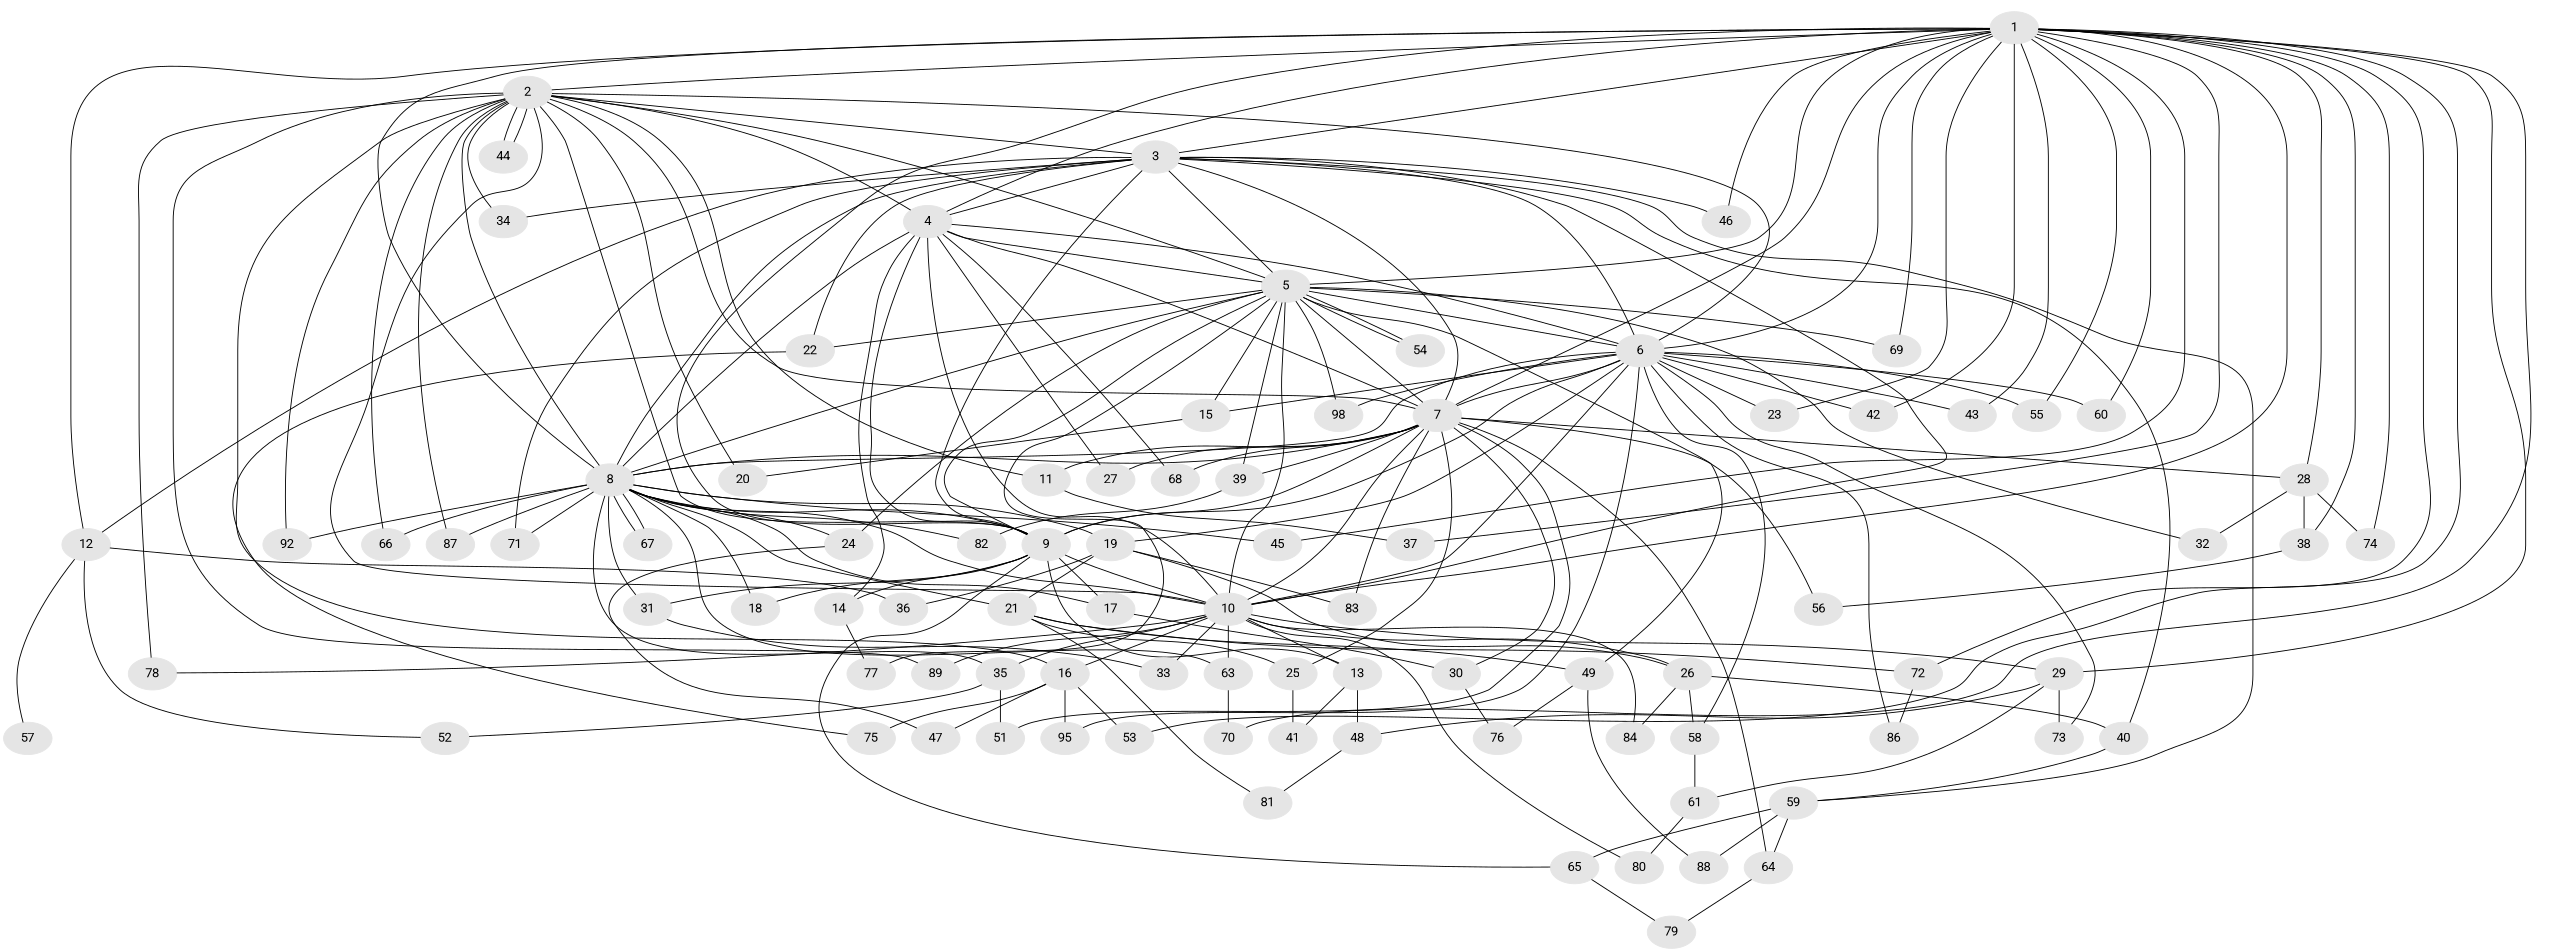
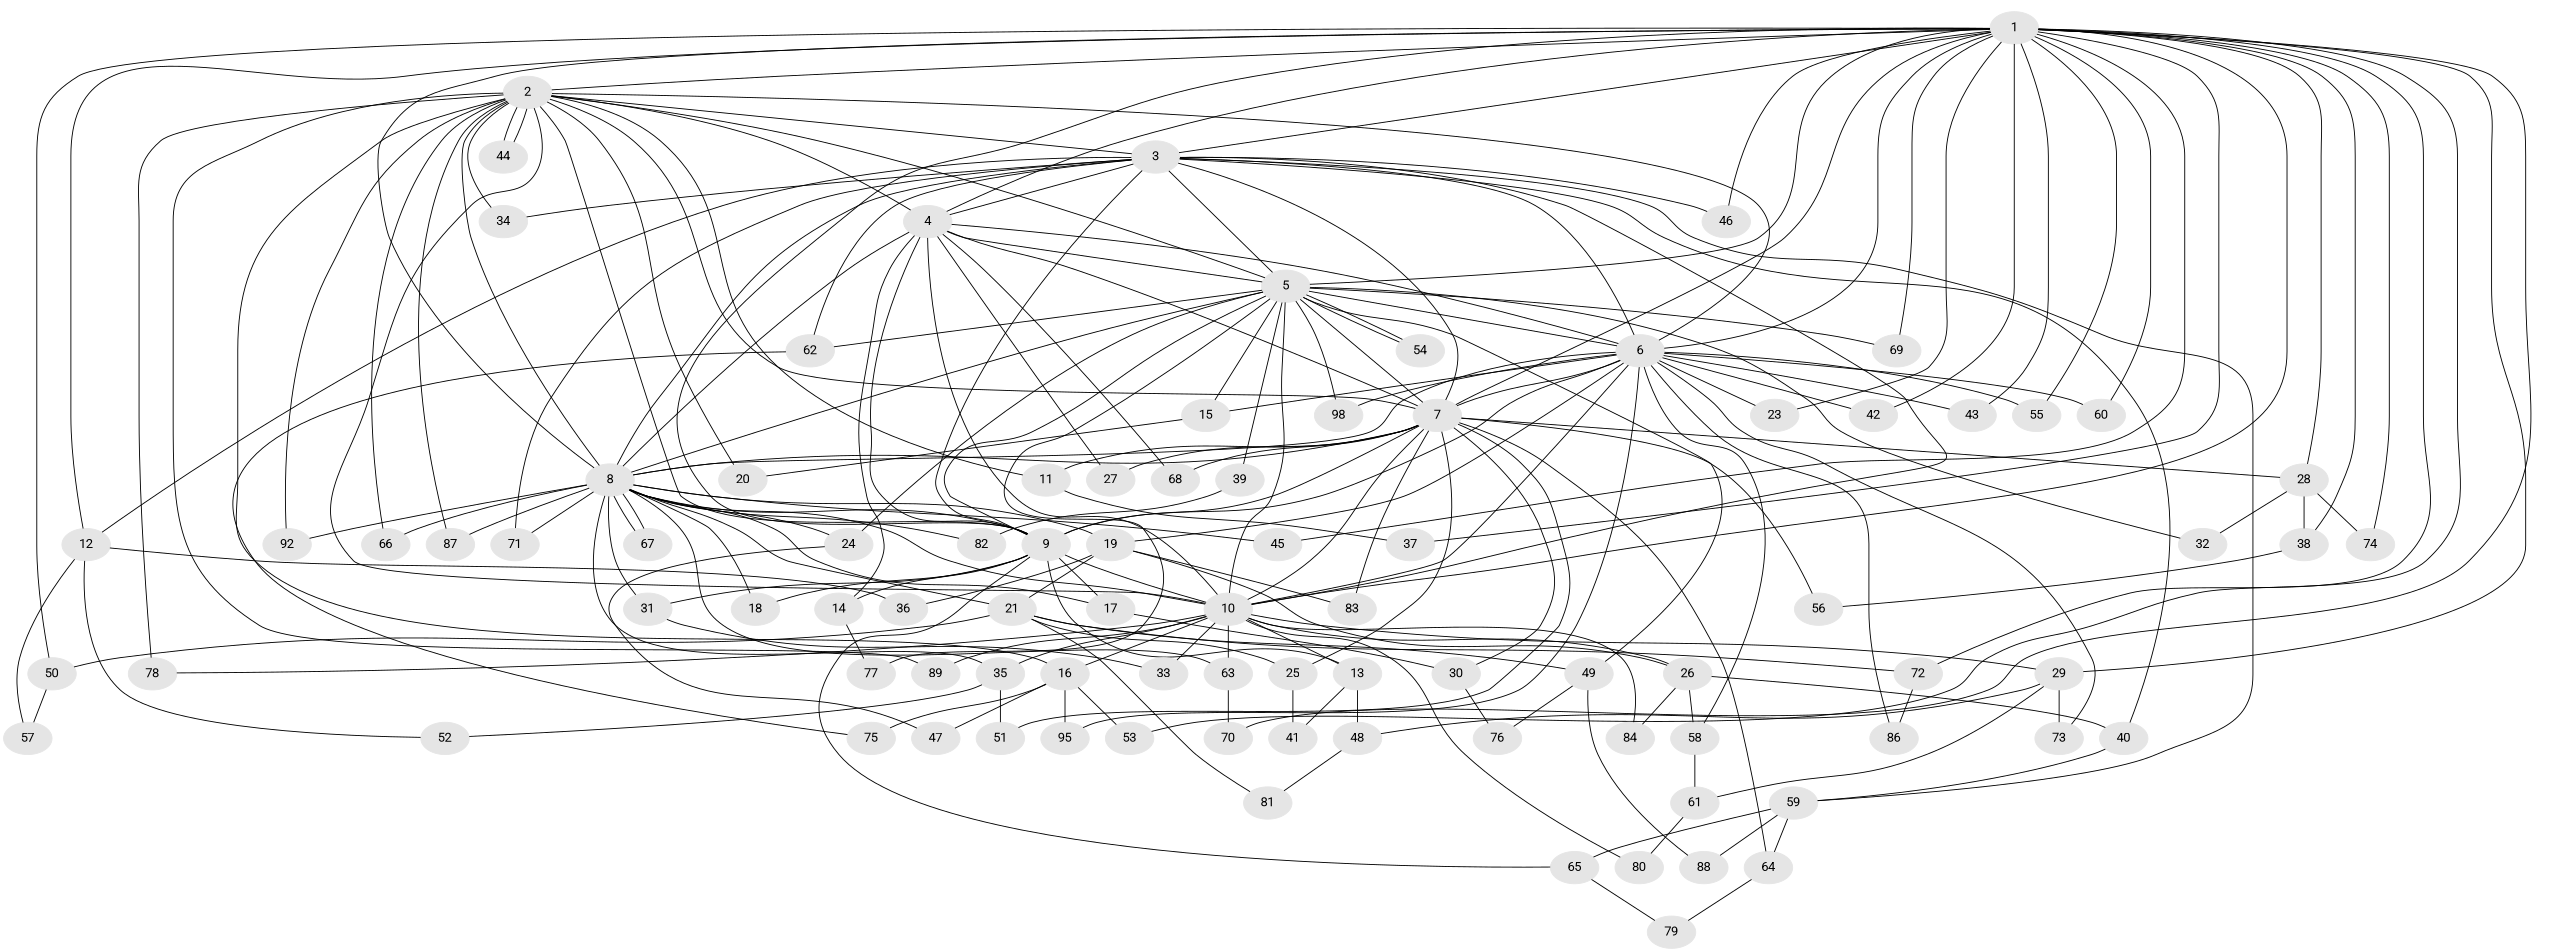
(810, 351) -> (810, 351)
(1341, 451) -> none
none -> (52, 674)
